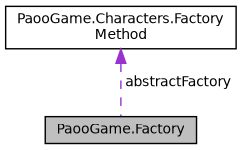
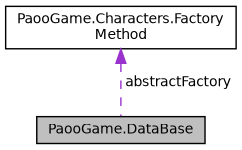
(121, 130) -> (121, 130)
